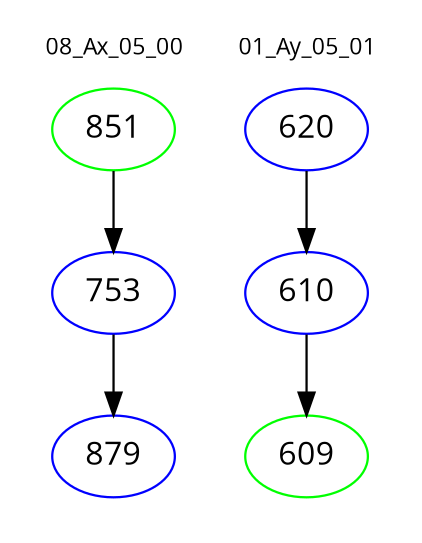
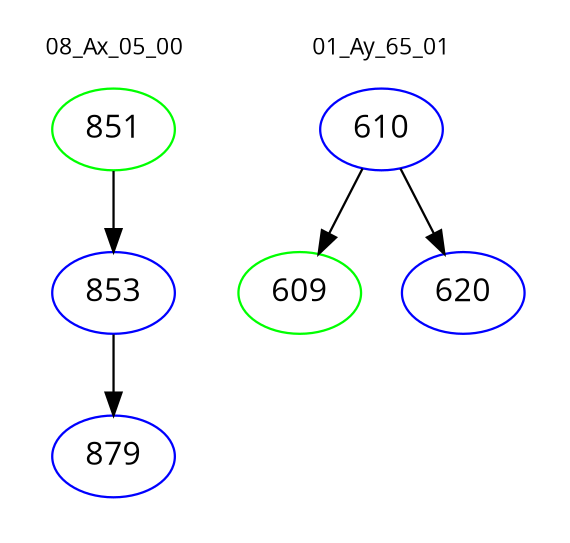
(308, 49) -> (382, 49)
(307, 200) -> (417, 201)
(114, 293) -> (114, 293)
